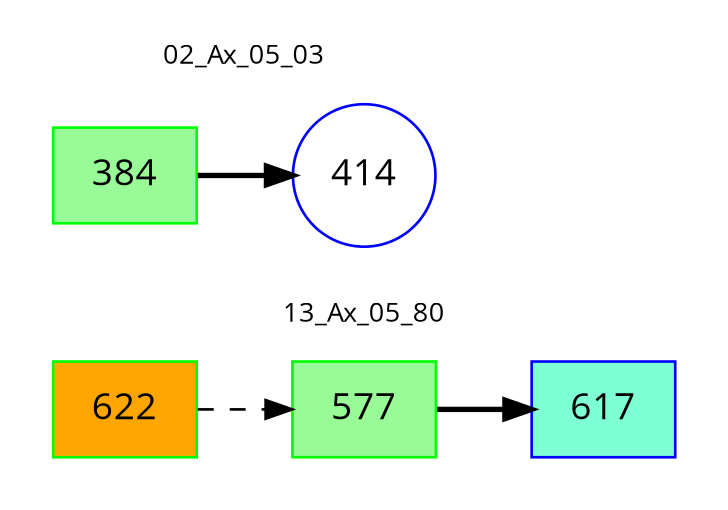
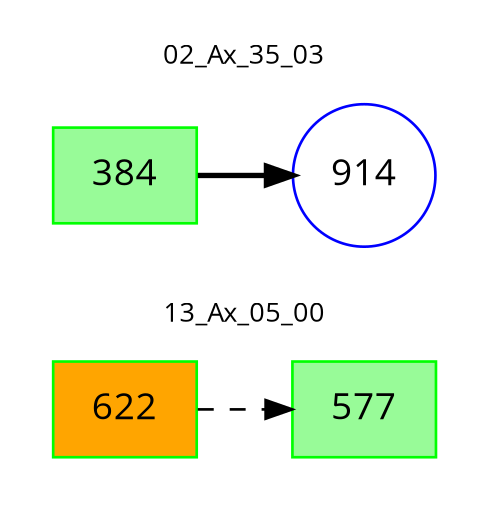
(244, 57) -> (244, 57)
(364, 175) -> (364, 175)
(364, 315) -> (245, 315)
(603, 409) -> none
